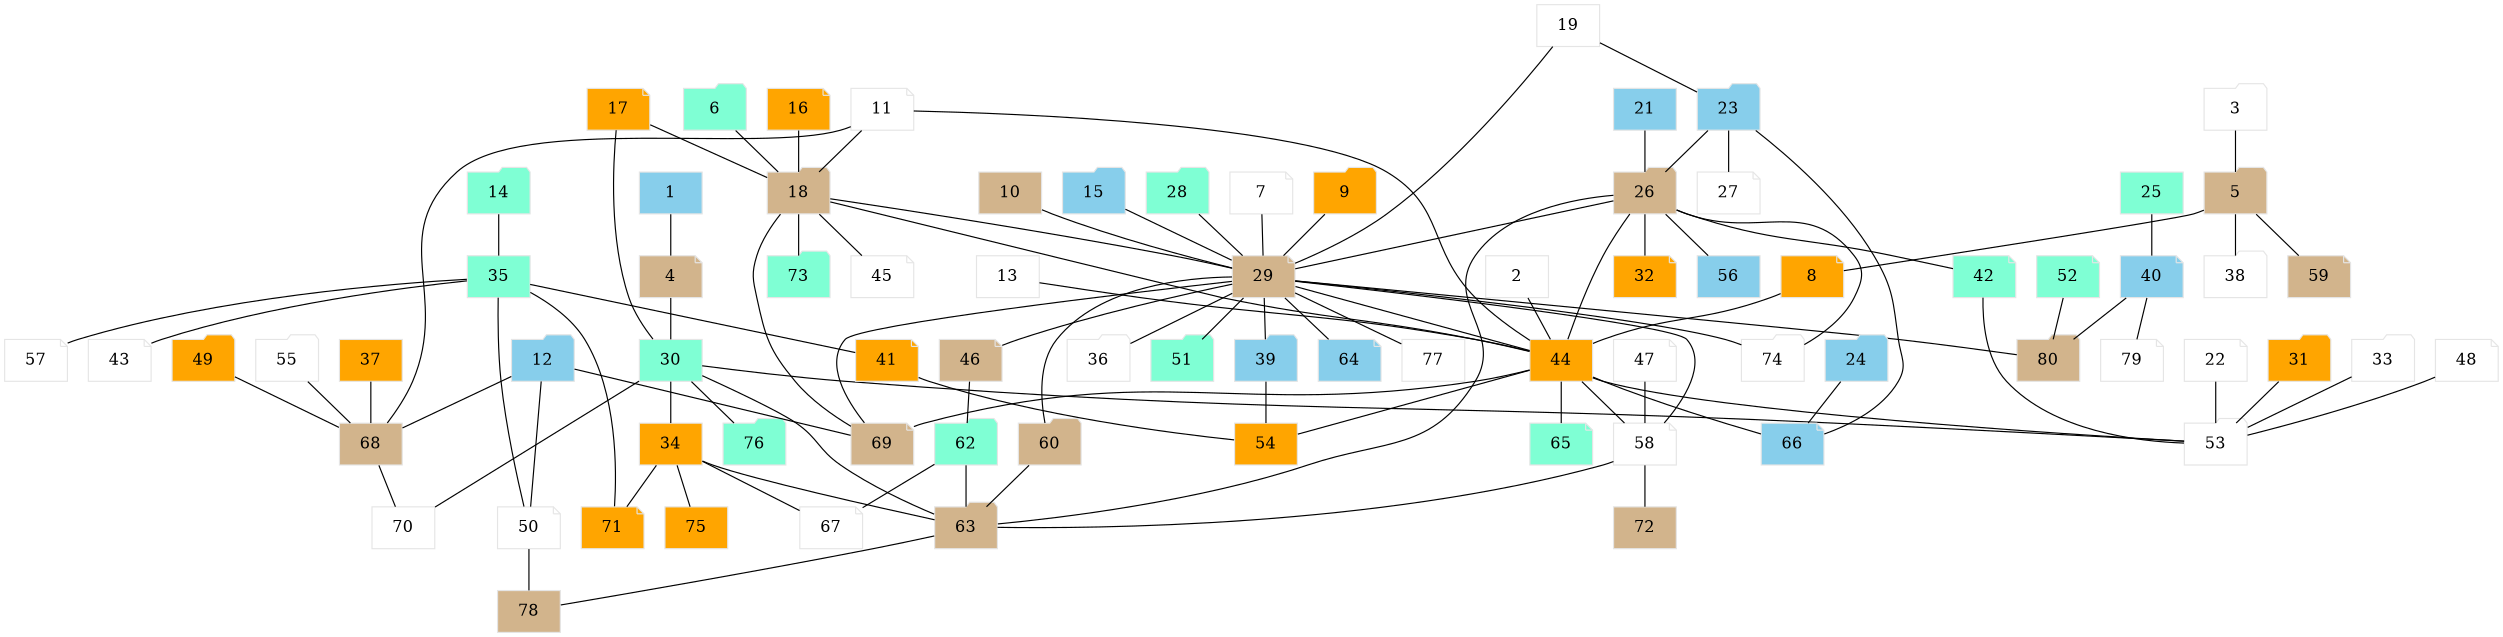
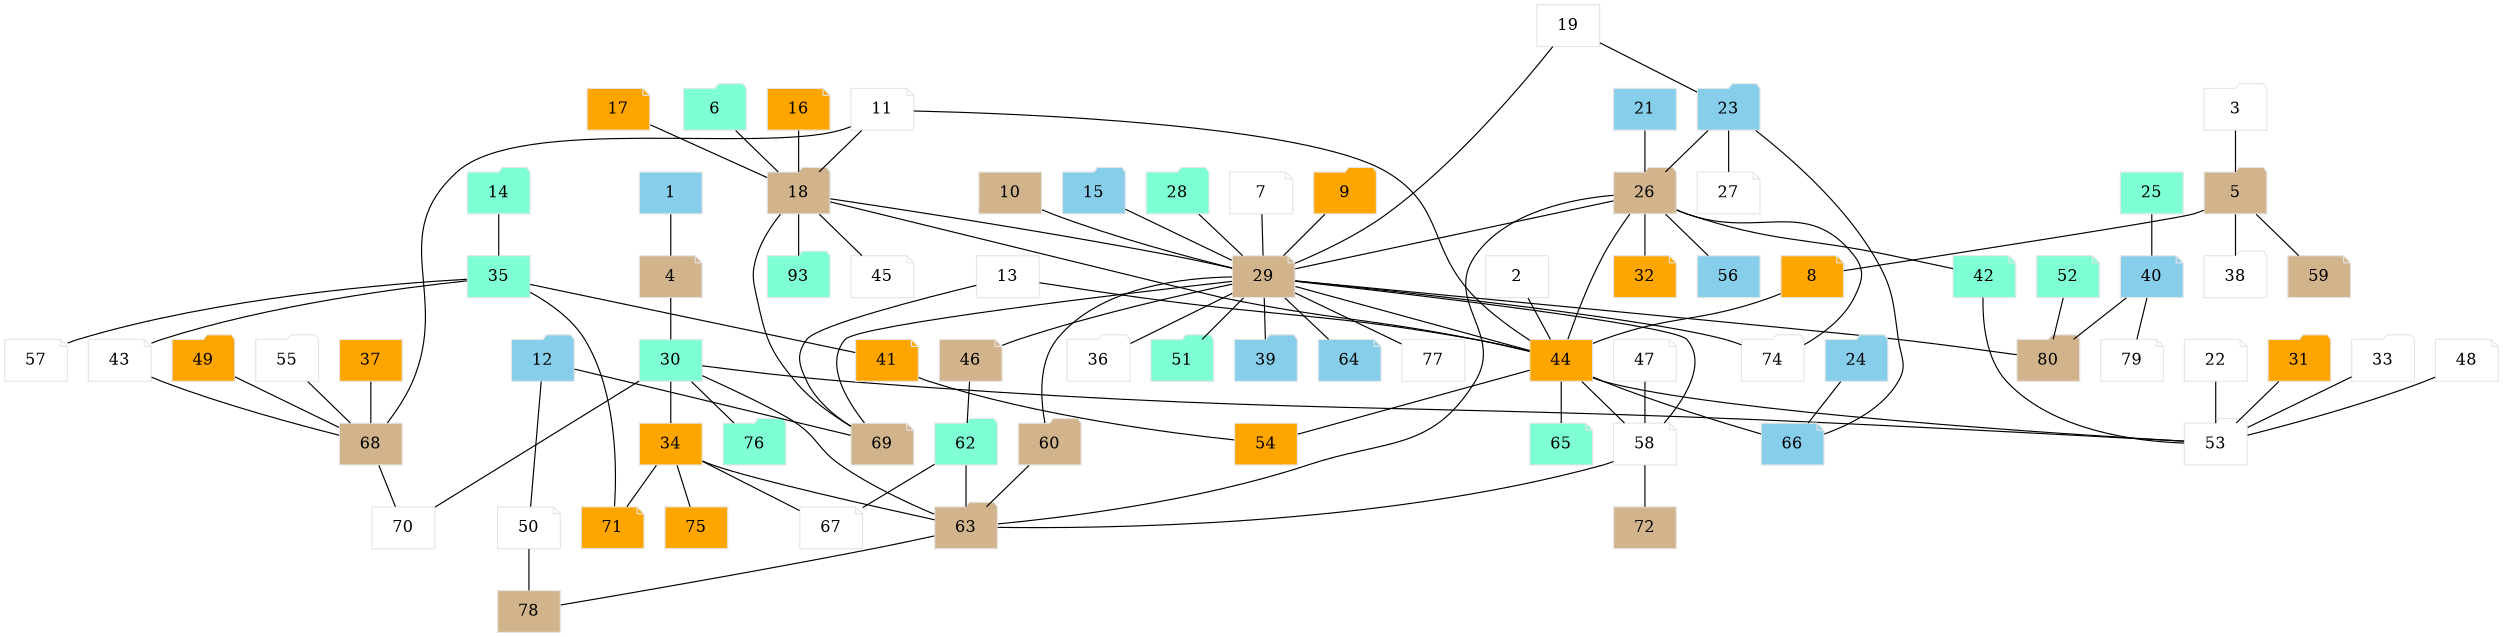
(617, 239) -> none
(799, 277) -> (799, 277)
(1221, 393) -> (838, 324)
(457, 402) -> (244, 409)
(504, 403) -> none
(1266, 413) -> none
